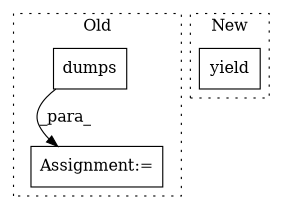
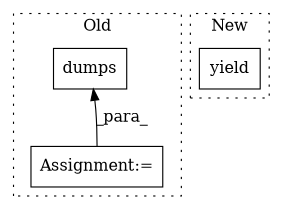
(38, 112) -> (97, 123)
